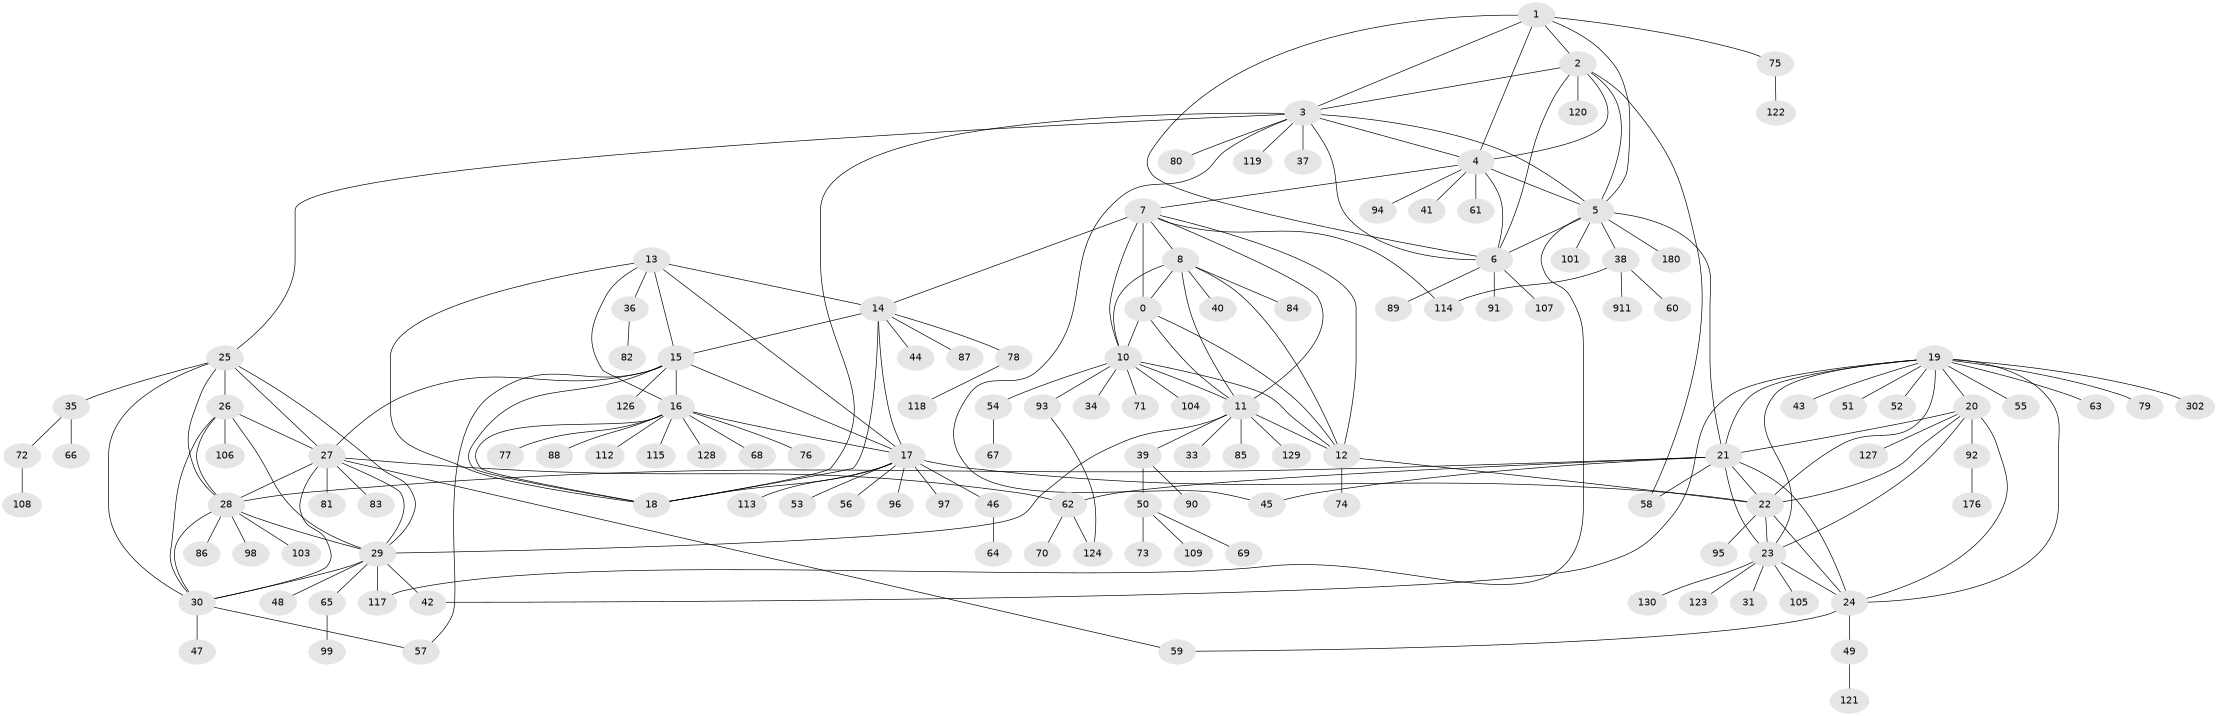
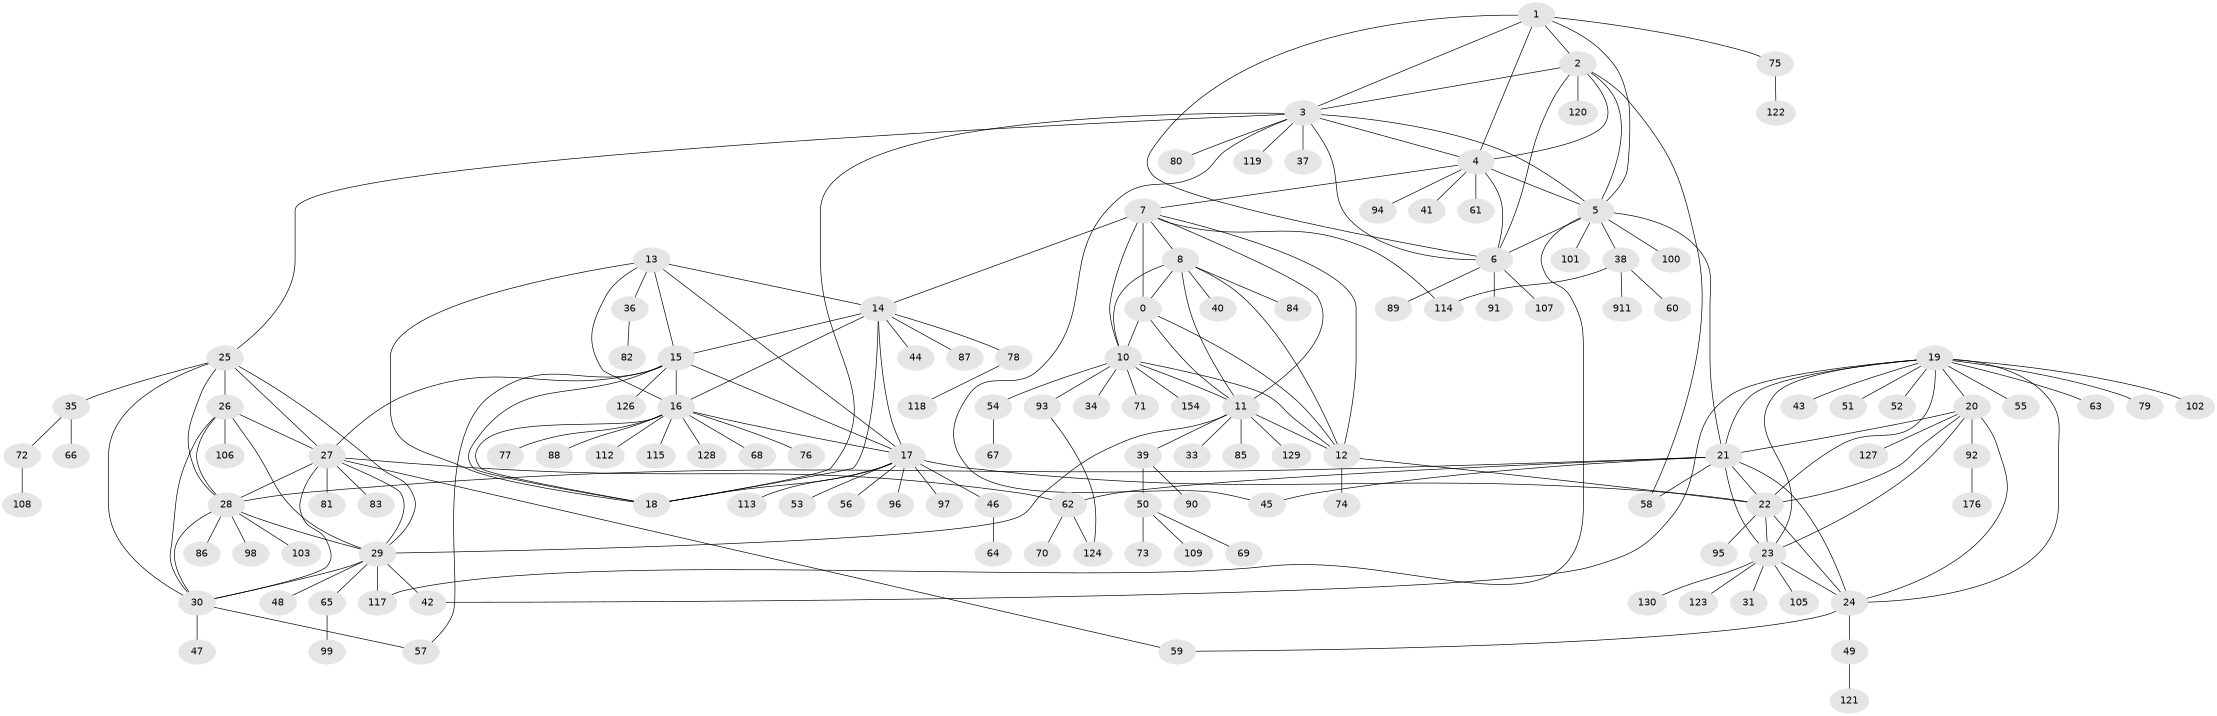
(1671, 260) -> (1671, 260)
none -> (773, 360)
(1191, 407) -> (1191, 407)
(2195, 407) -> (2195, 407)
